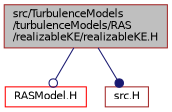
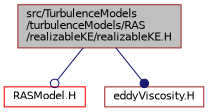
(127, 97) -> (154, 97)
